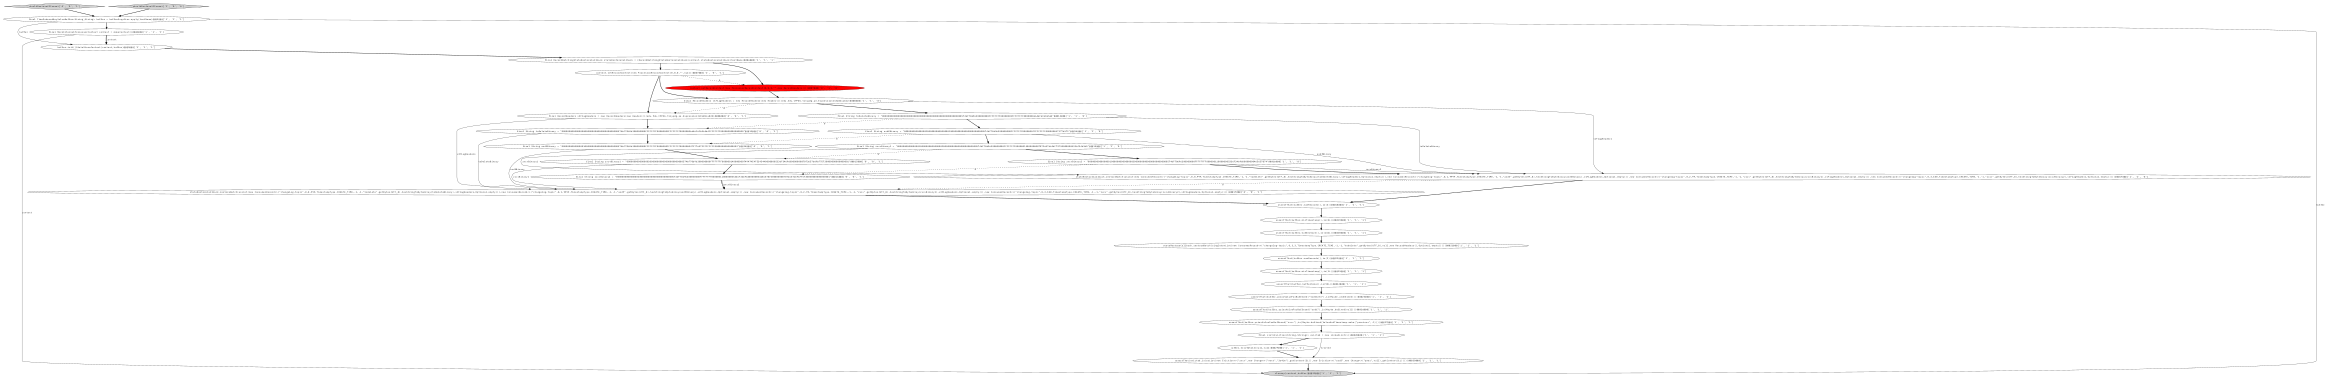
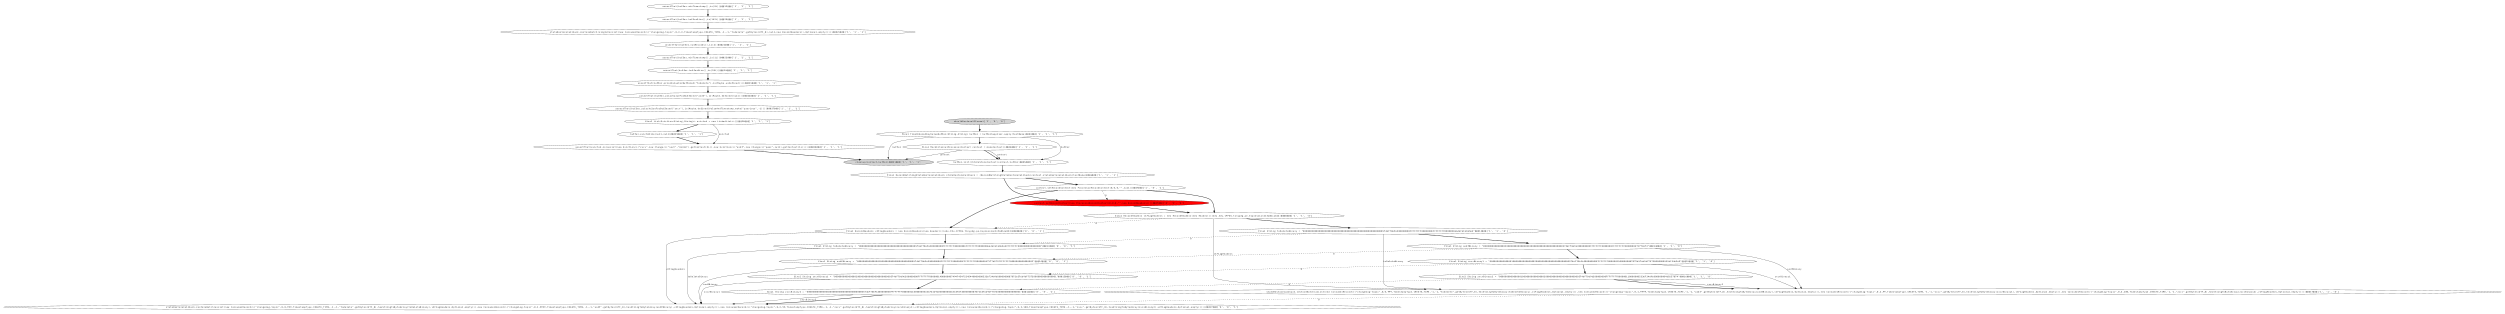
(55, 6) -> none
(159, 6) -> (980, 121)
(1321, 205) -> none
